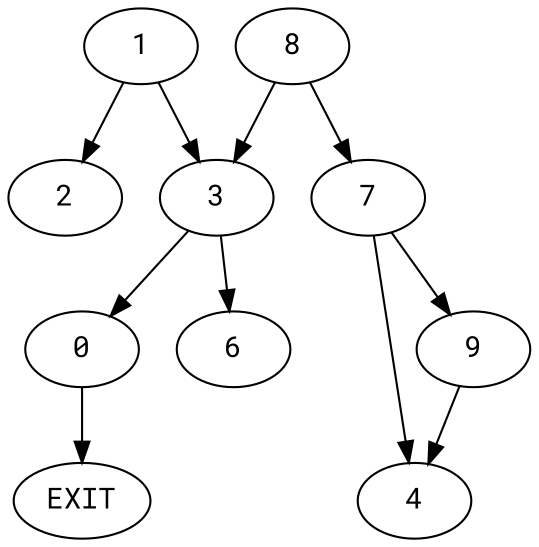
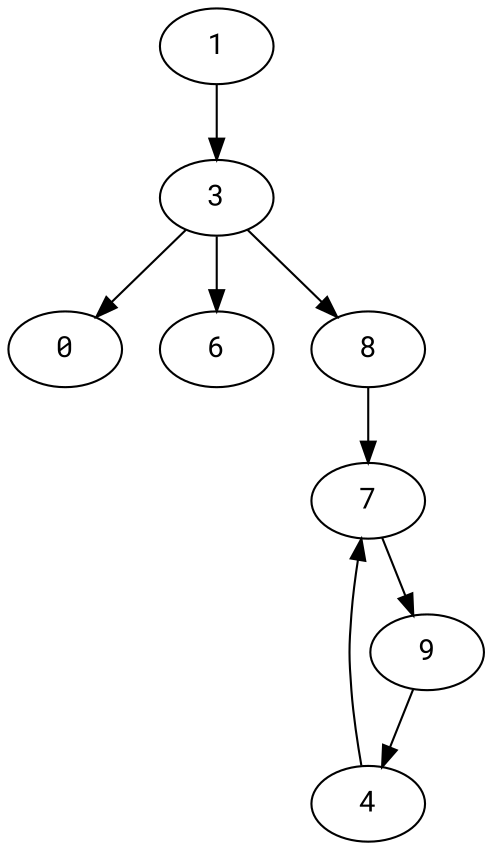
(259, 113) -> (285, 266)
(65, 198) -> none
(390, 338) -> (350, 663)
(82, 501) -> none
